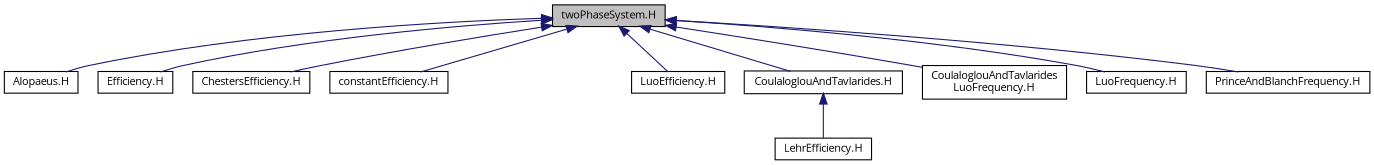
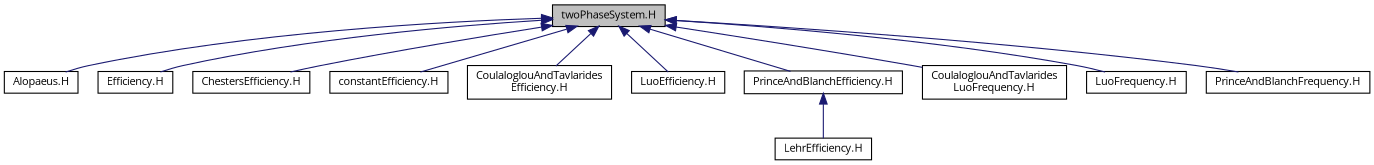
none -> (540, 82)
(823, 82) -> (823, 82)
